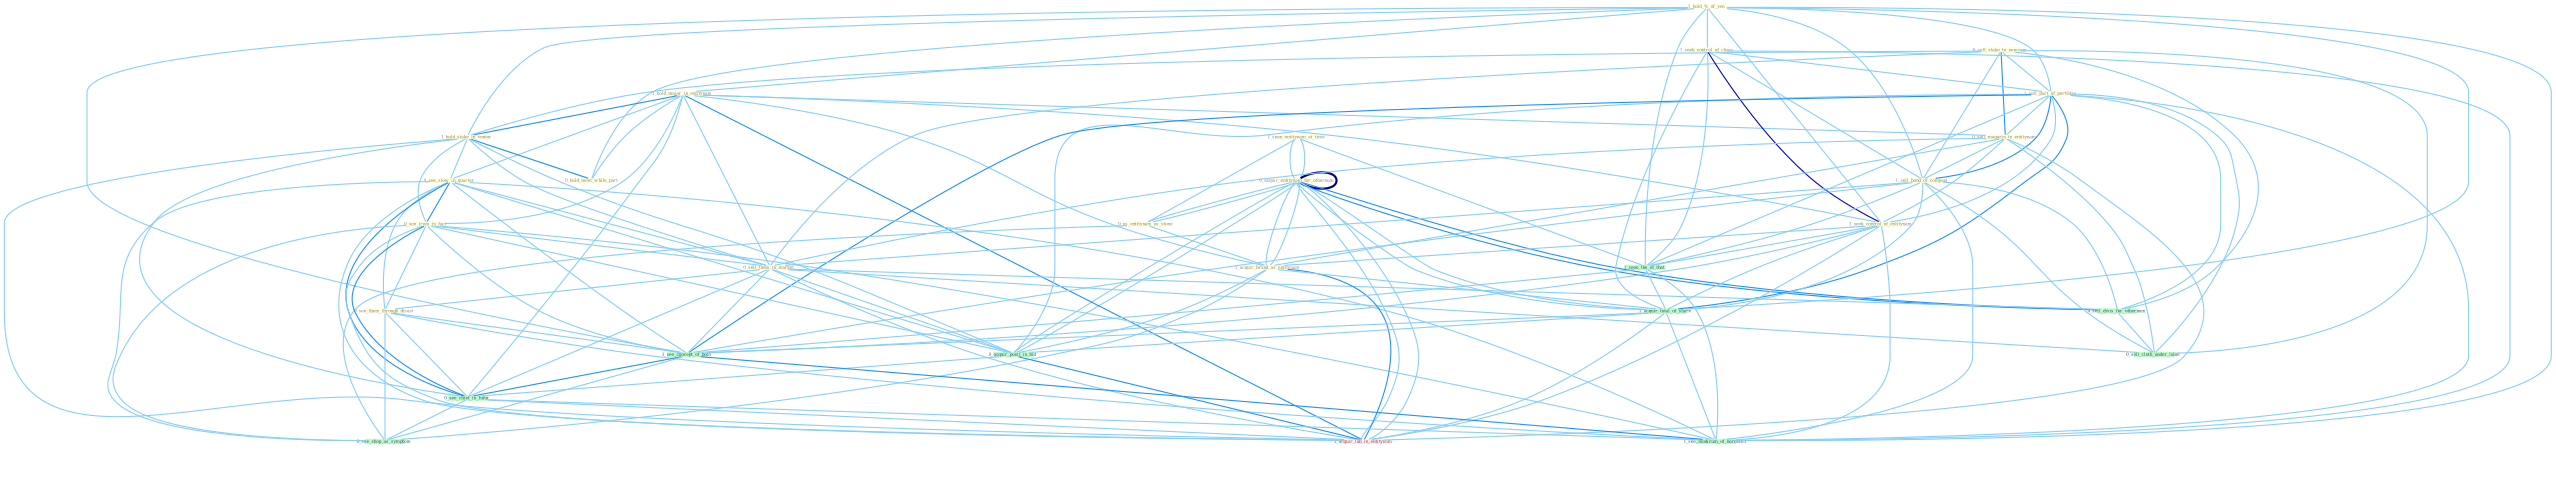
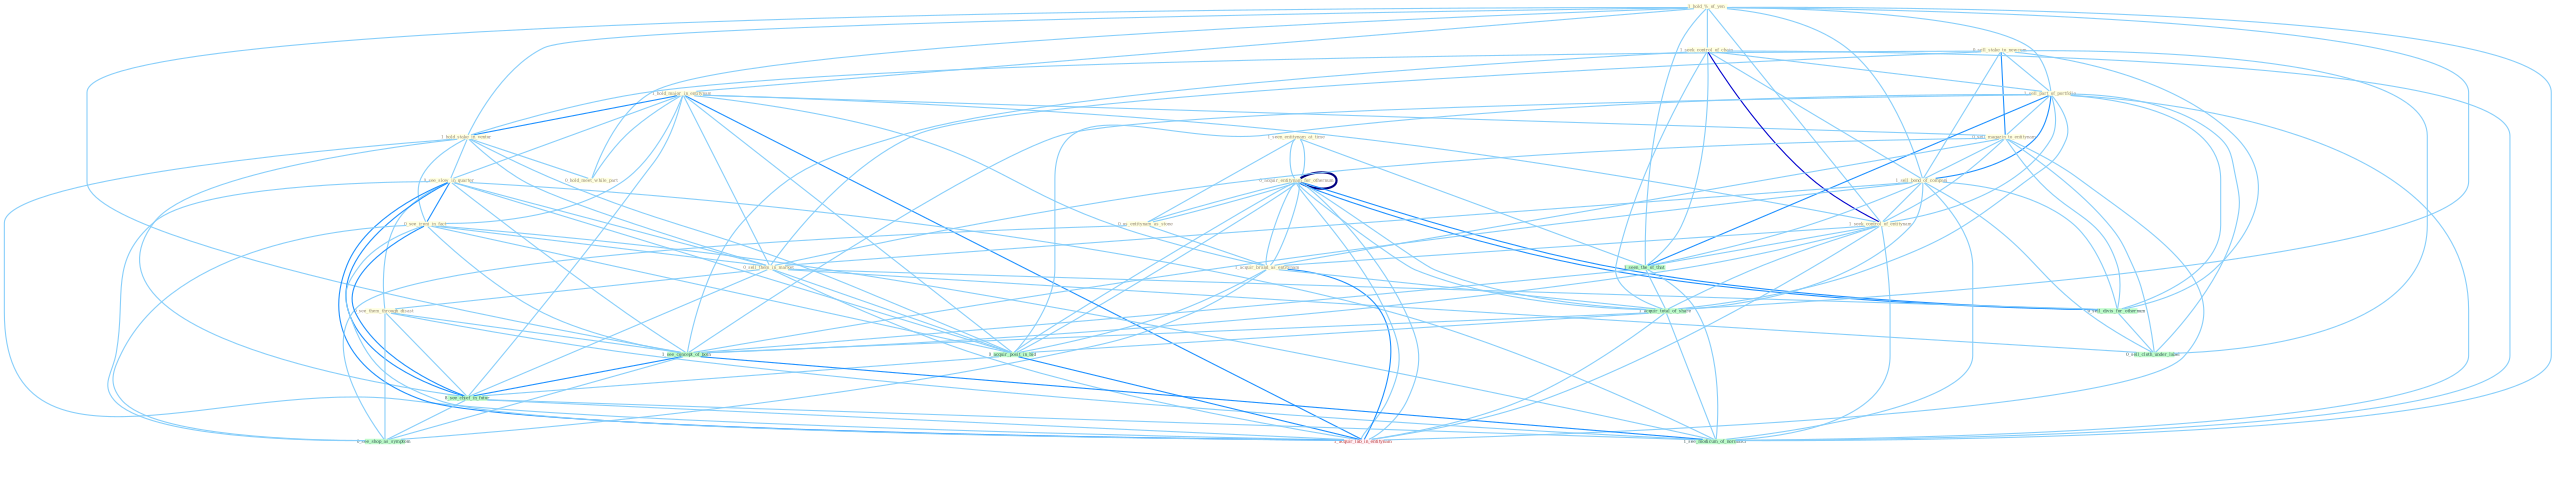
(1400, 109) -> (1400, 109)
(530, 159) -> (530, 159)
(1858, 176) -> (1858, 176)
none -> (1902, 202)
none -> (2080, 215)
none -> (848, 224)
(1912, 252) -> (1912, 252)
(406, 267) -> none
(729, 311) -> (1158, 93)
(468, 398) -> (468, 398)
(728, 427) -> (728, 427)
